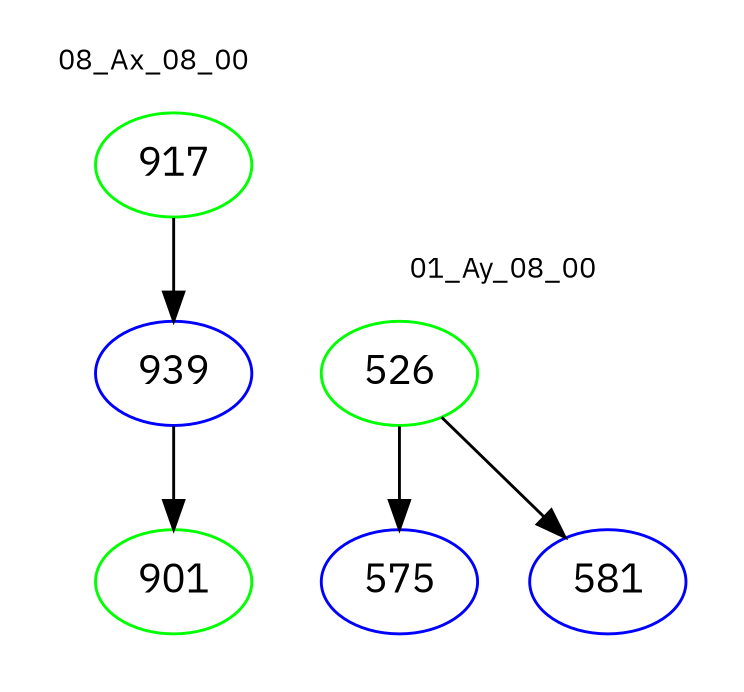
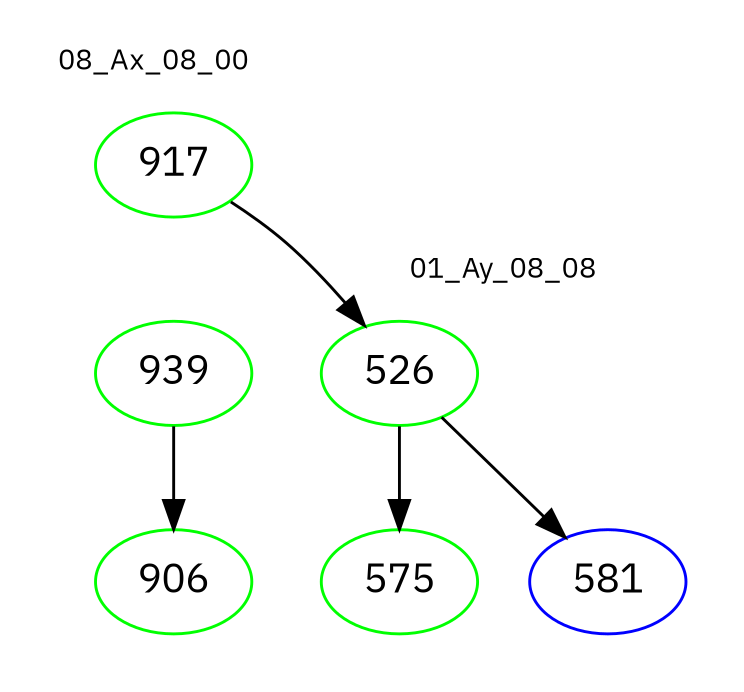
(174, 255) -> (317, 272)
(504, 271) -> (504, 271)
(174, 373) -> (174, 373)
(174, 582) -> (174, 582)
(399, 582) -> (399, 582)
